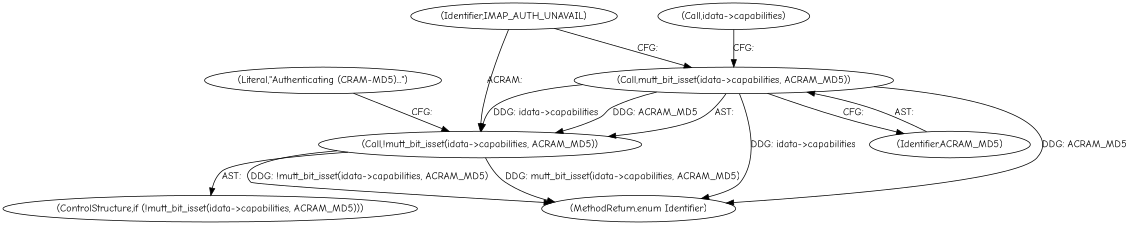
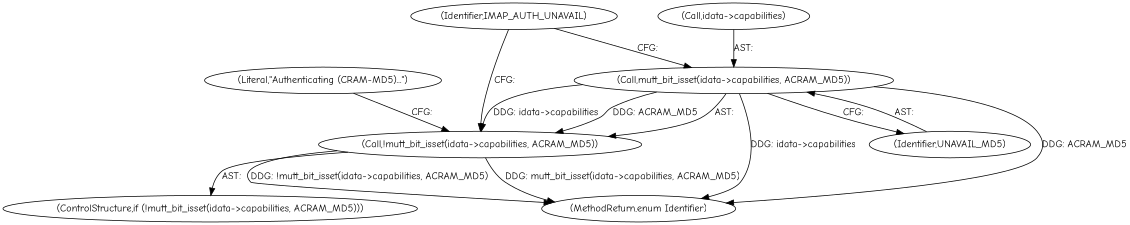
(745, 48) -> (745, 48)
(506, 80) -> (506, 80)
(950, 145) -> (950, 145)
